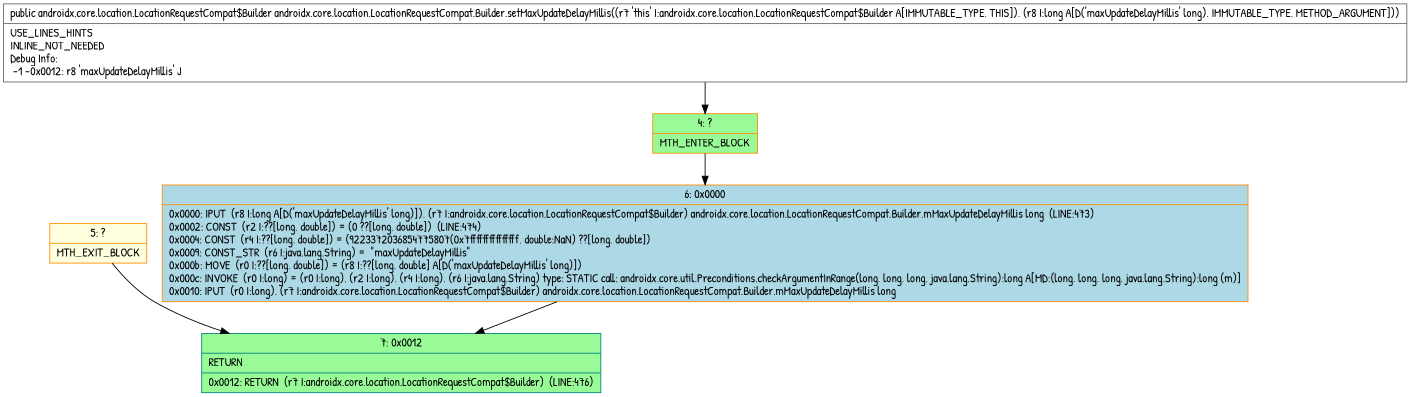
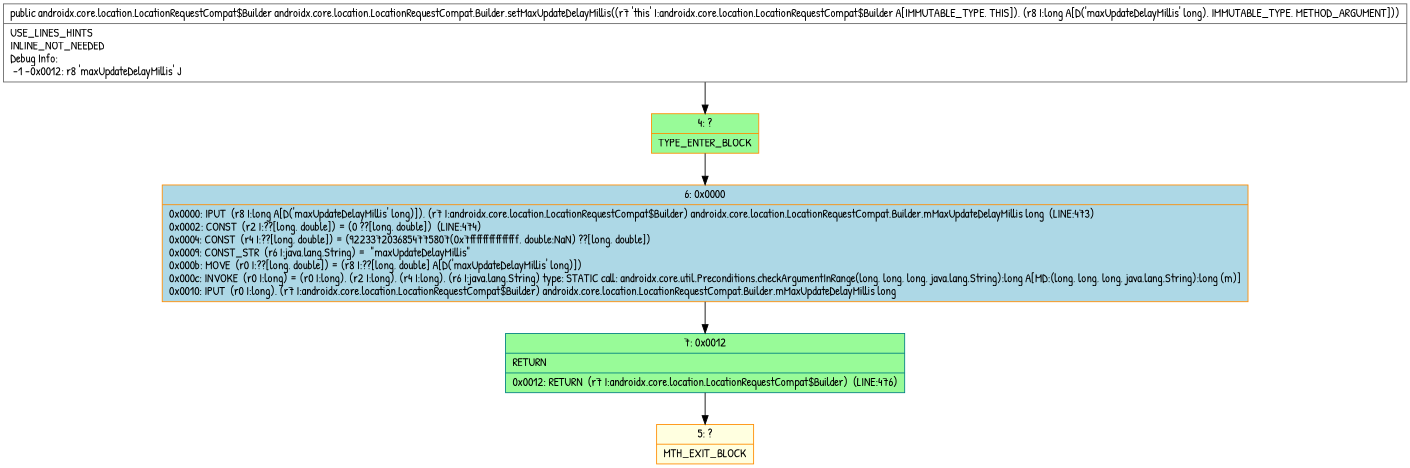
(705, 143) -> (705, 143)
(161, 305) -> (705, 404)
